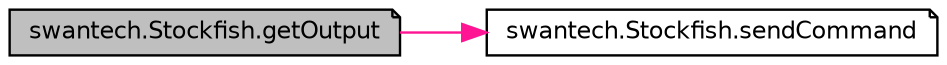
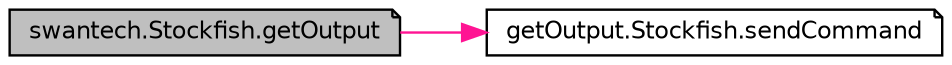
(712, 33) -> (714, 33)
